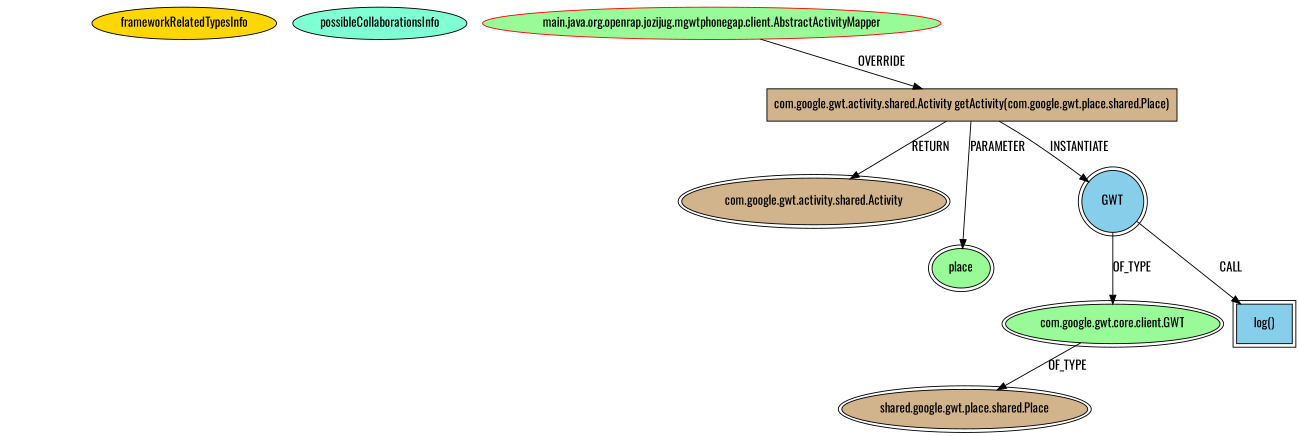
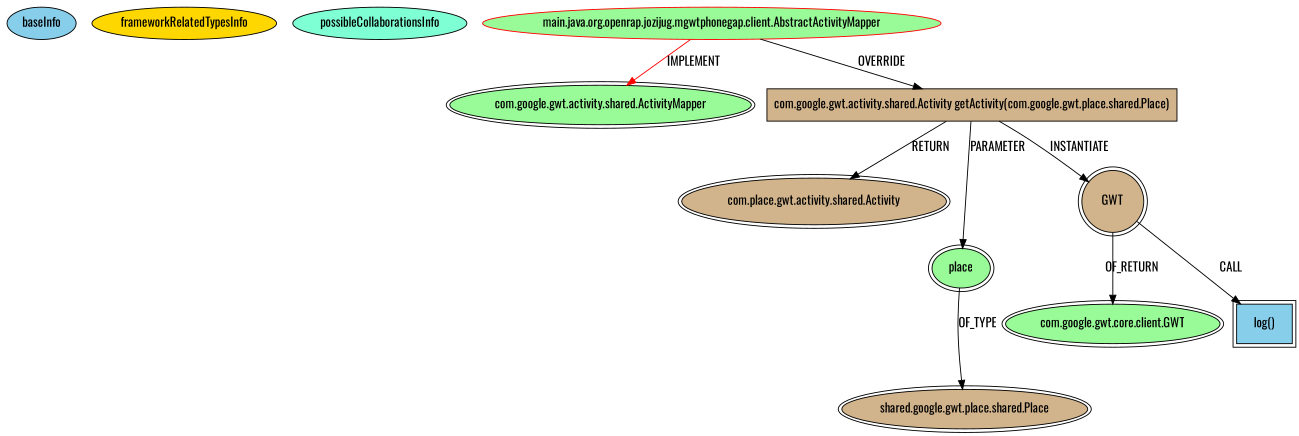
none -> (42, 23)
none -> (601, 105)
(814, 201) -> (814, 201)
(1113, 201) -> (1113, 201)
(1132, 268) -> (1132, 268)
(1043, 364) -> (958, 334)
